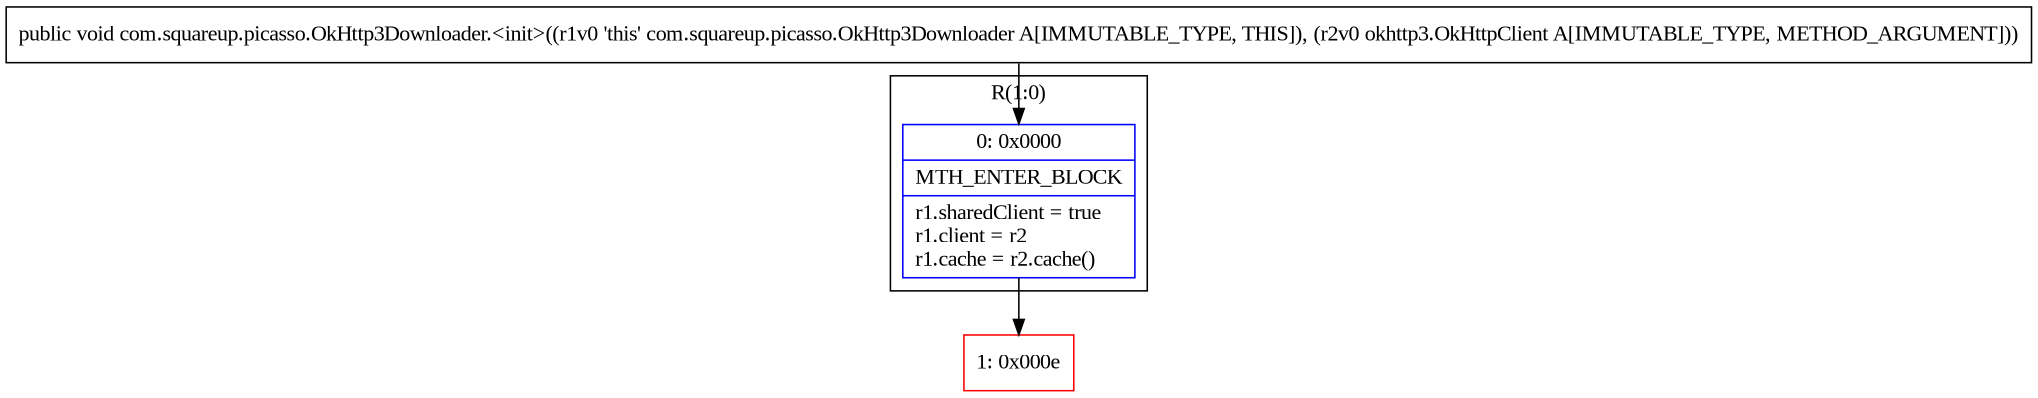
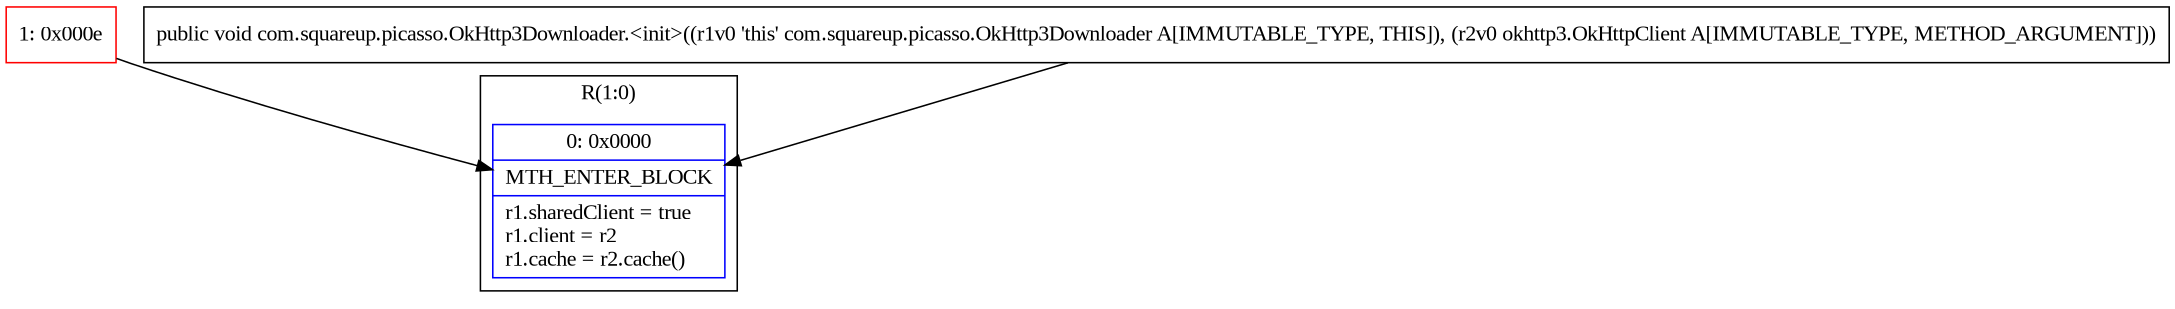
(1019, 301) -> (296, 115)
